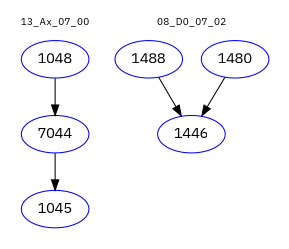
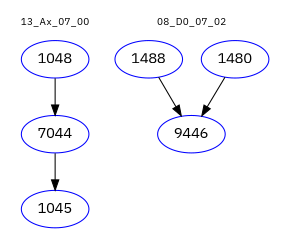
(191, 134) -> (191, 134)
